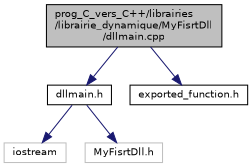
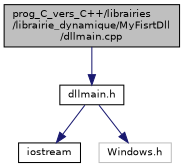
(189, 95) -> none
(35, 153) -> (50, 153)
(124, 153) -> (135, 153)
